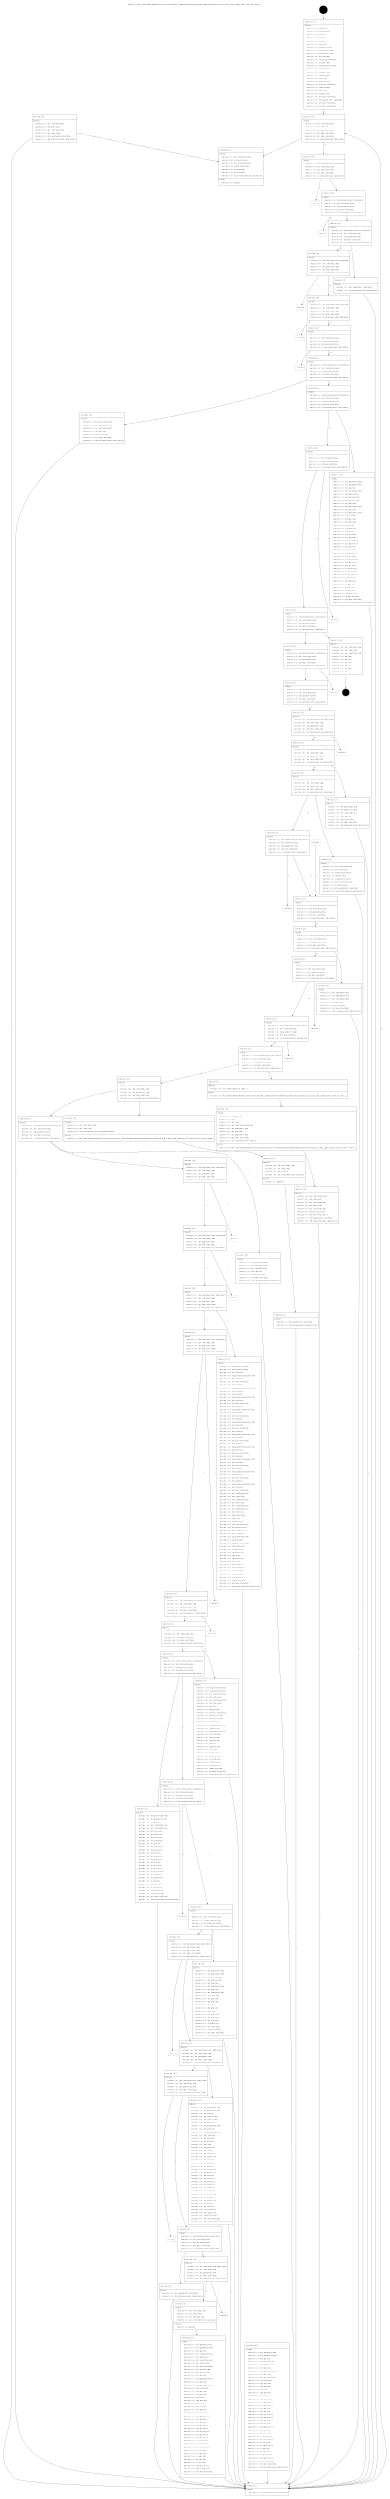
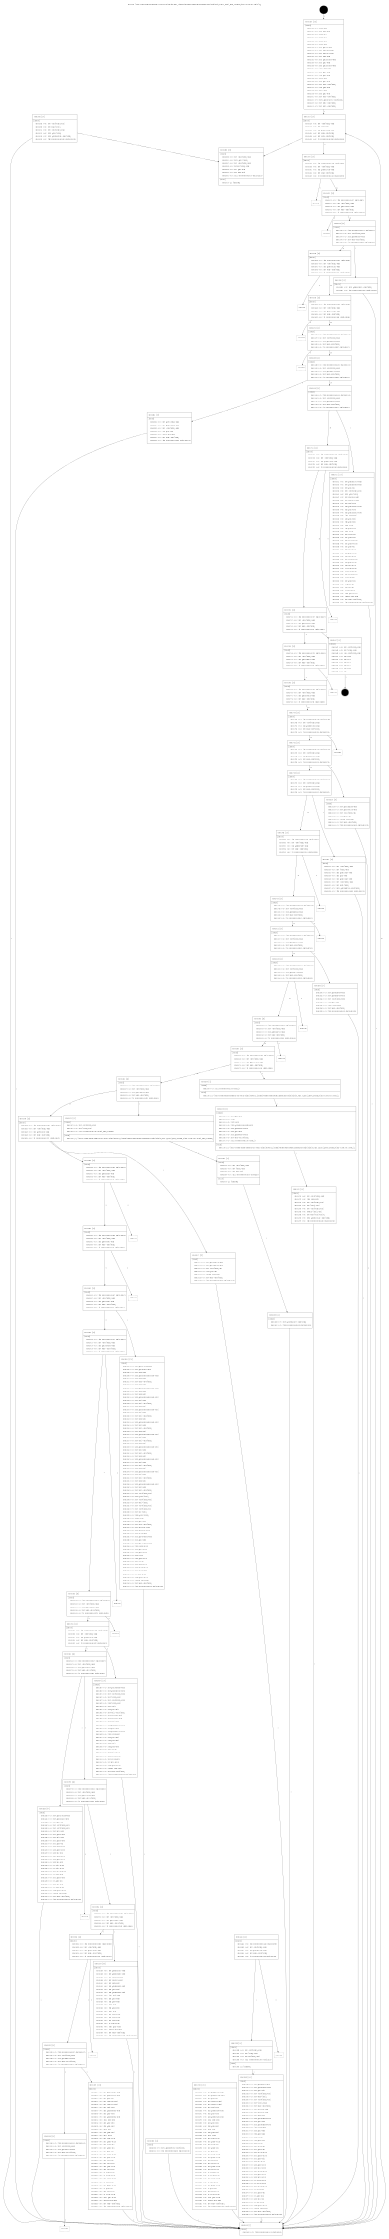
(316, 870) -> (316, 927)
(200, 2239) -> none
